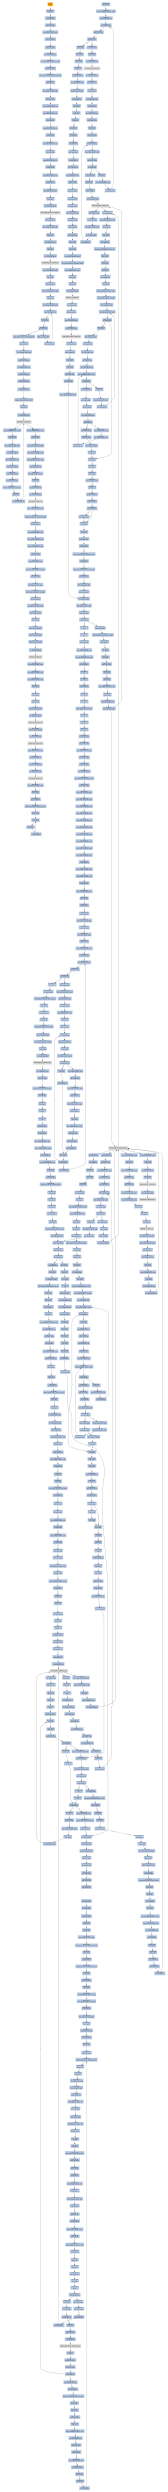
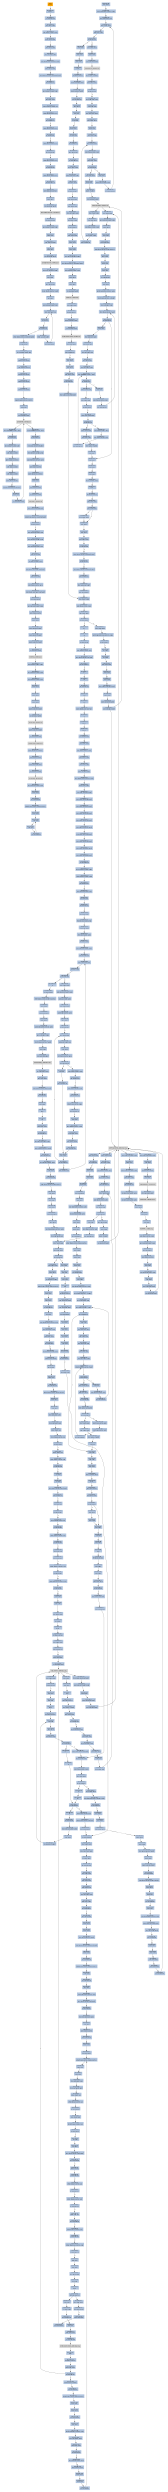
none -> (86, 1894)
